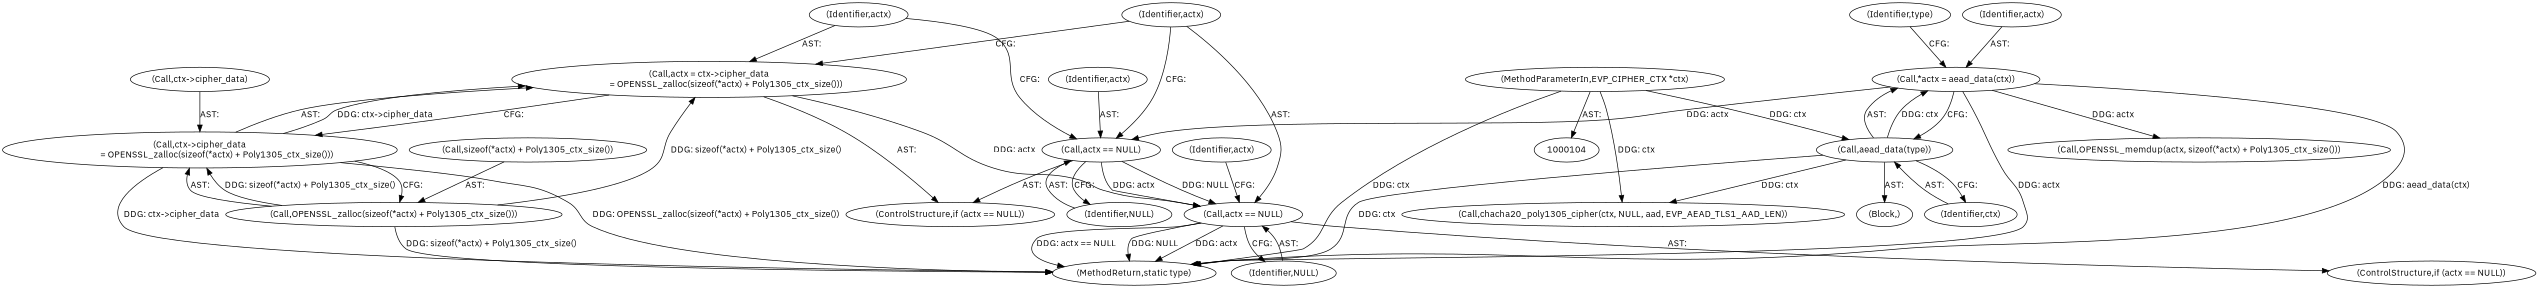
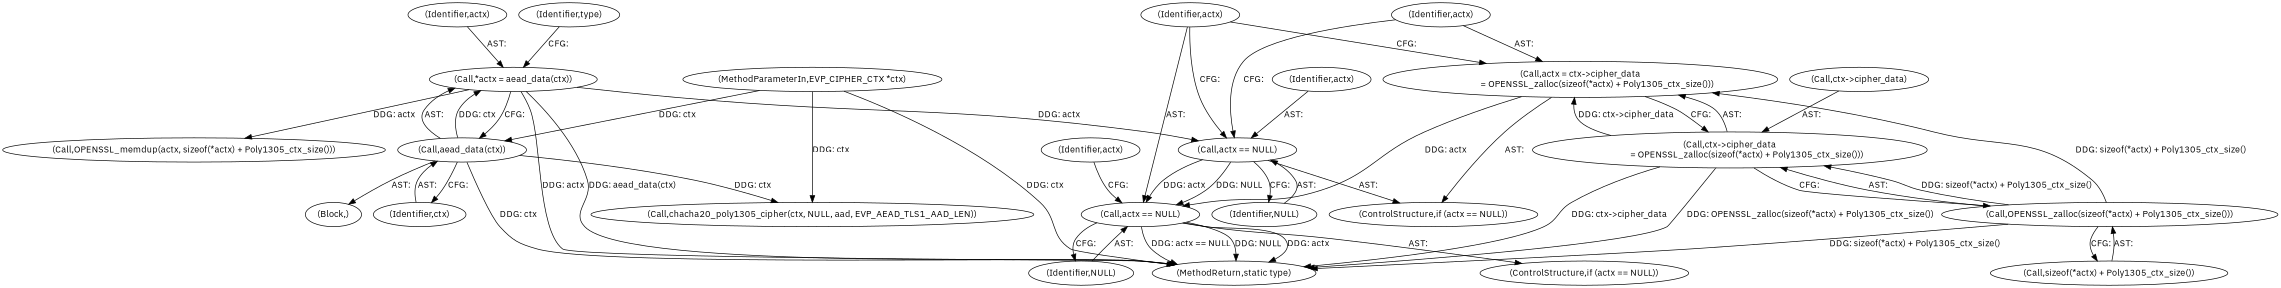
(1567, 150) -> none
(1885, 150) -> (462, 150)
none -> (2090, 240)
